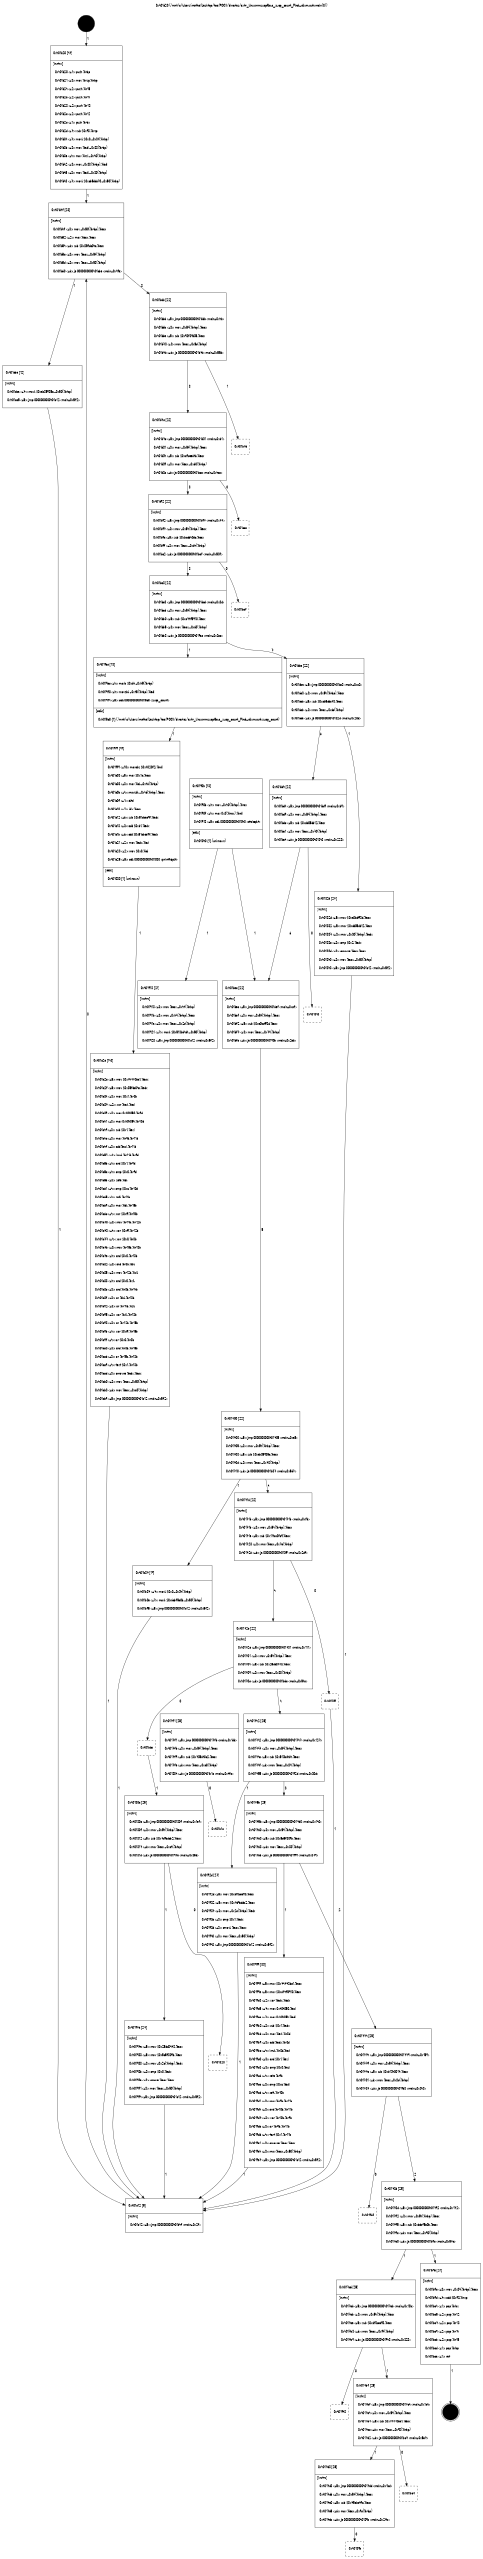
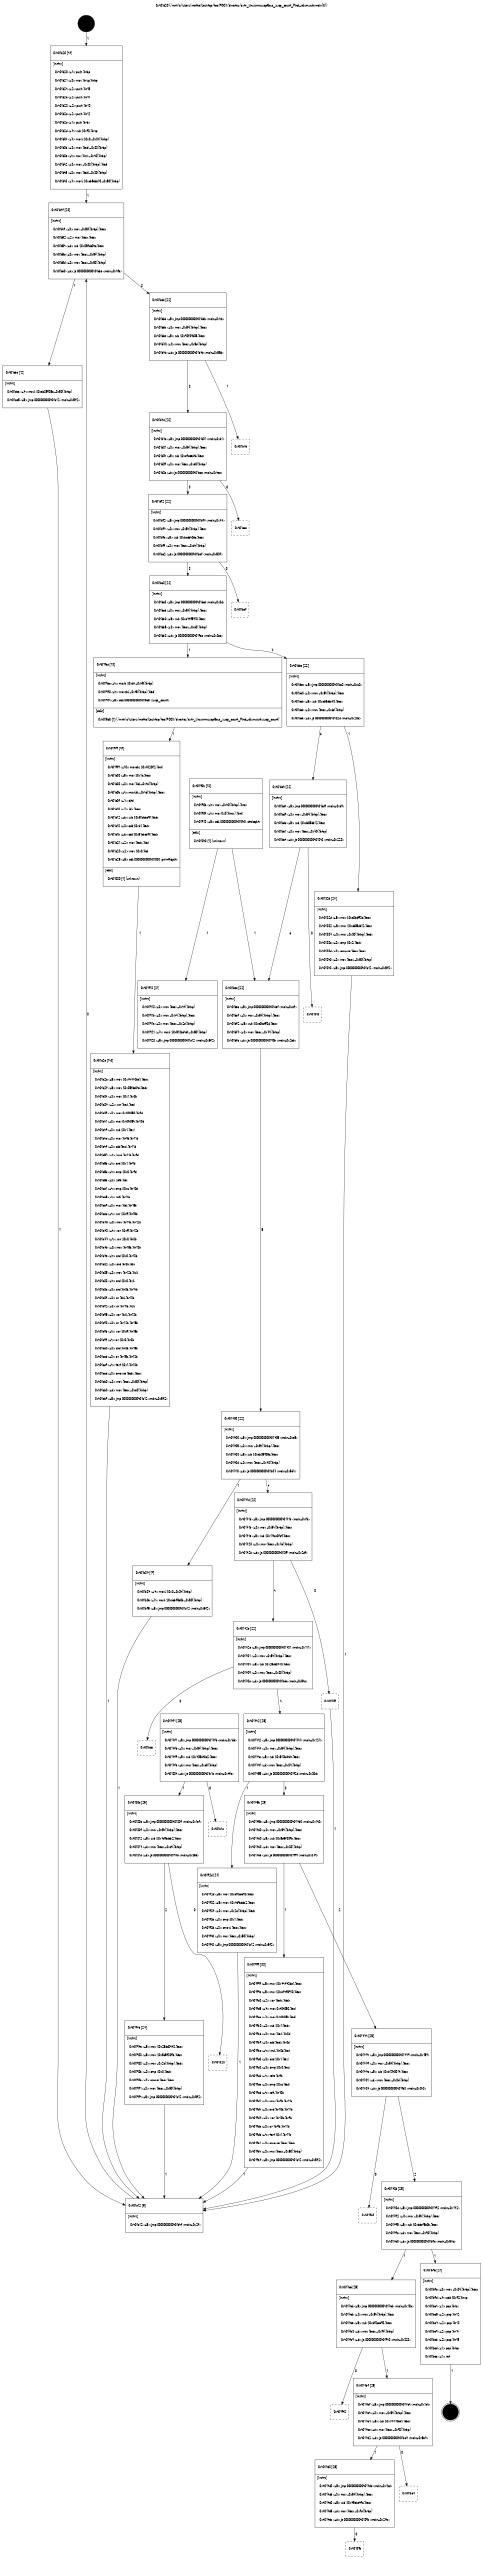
(152, 1774) -> (182, 1787)
(165, 1910) -> (165, 1910)
